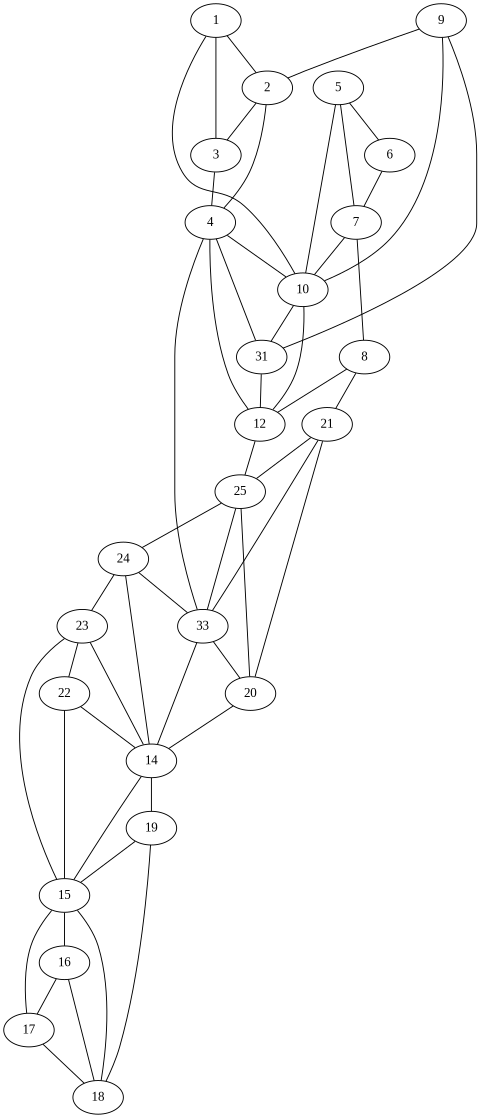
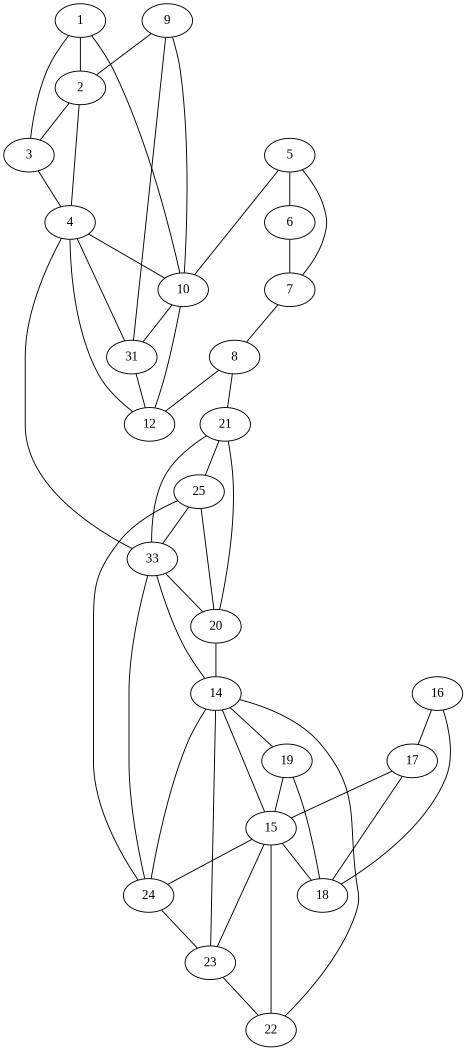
(329, 256) -> none
(250, 458) -> none
(64, 929) -> (206, 864)
